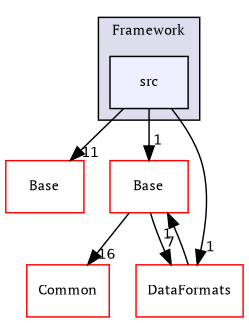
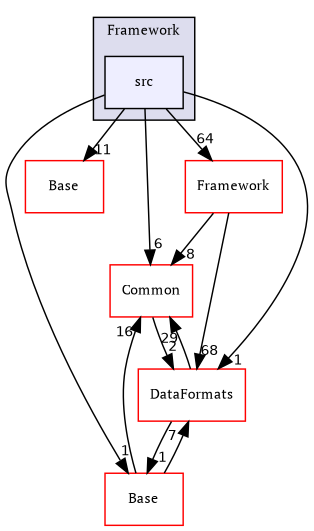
none -> (147, 179)
none -> (234, 187)
none -> (159, 337)
none -> (184, 350)
